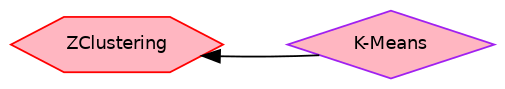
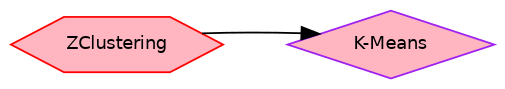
(270, 57) -> (252, 33)
